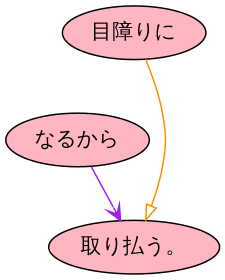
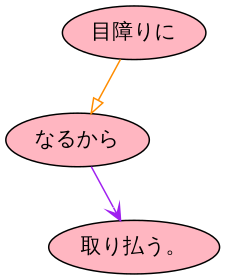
(165, 132) -> (109, 80)
